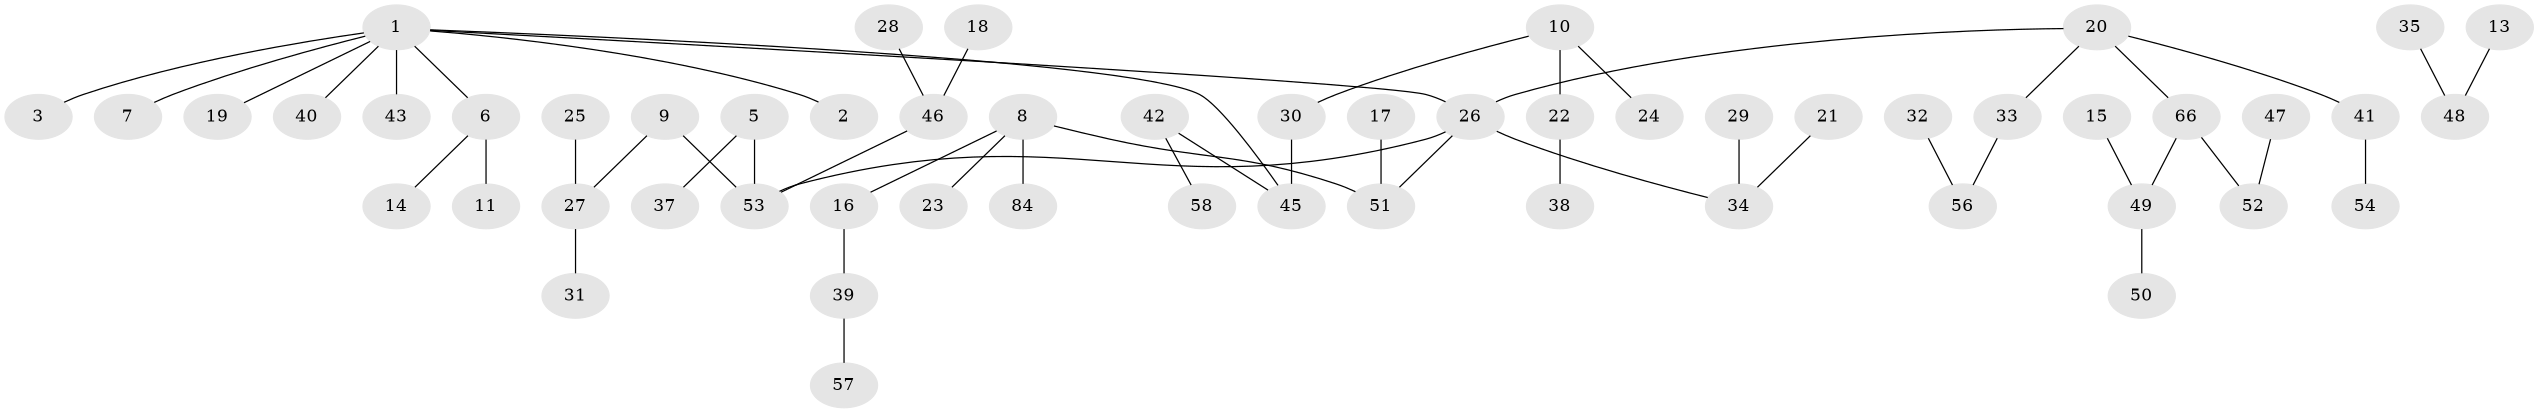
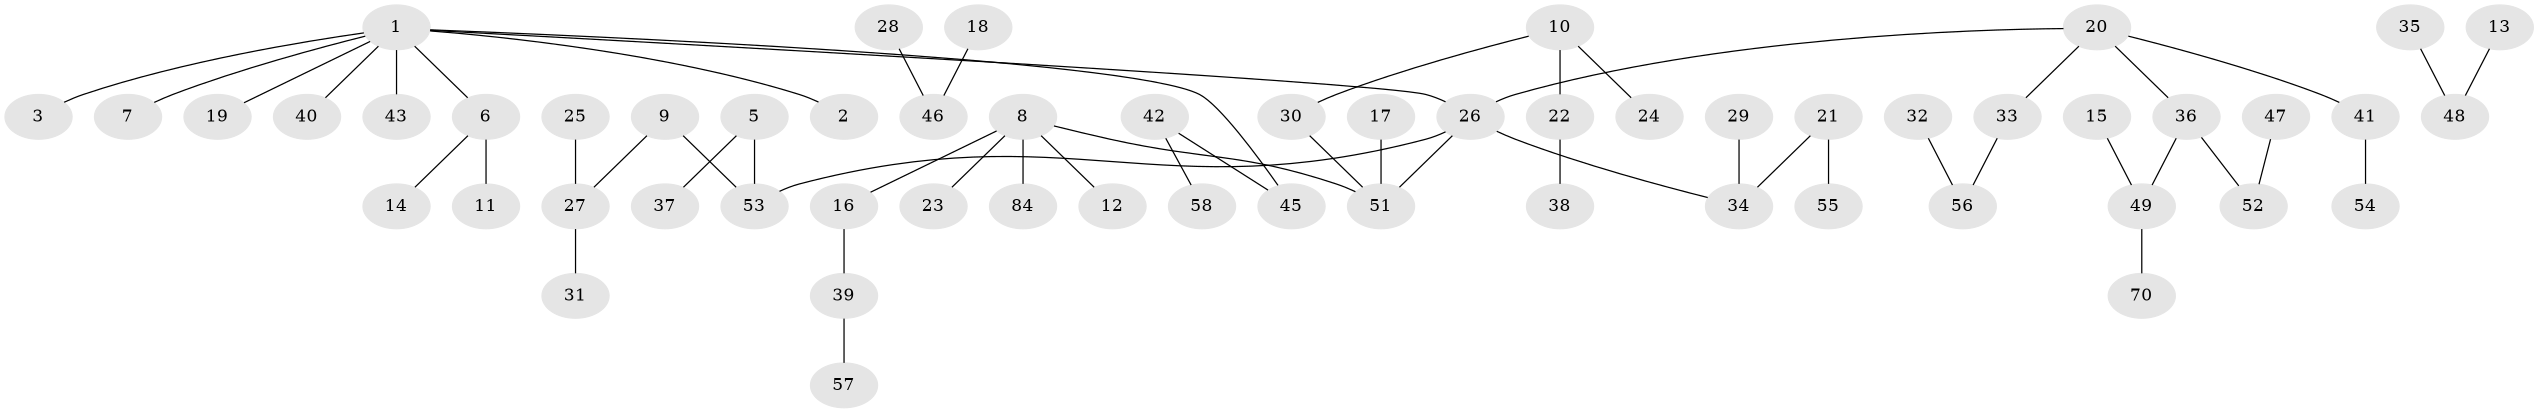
(2187, 117) -> (2187, 117)
(1292, 154) -> (1340, 165)
(844, 162) -> none
none -> (1113, 206)
none -> (1829, 206)
(2142, 296) -> (2142, 296)
